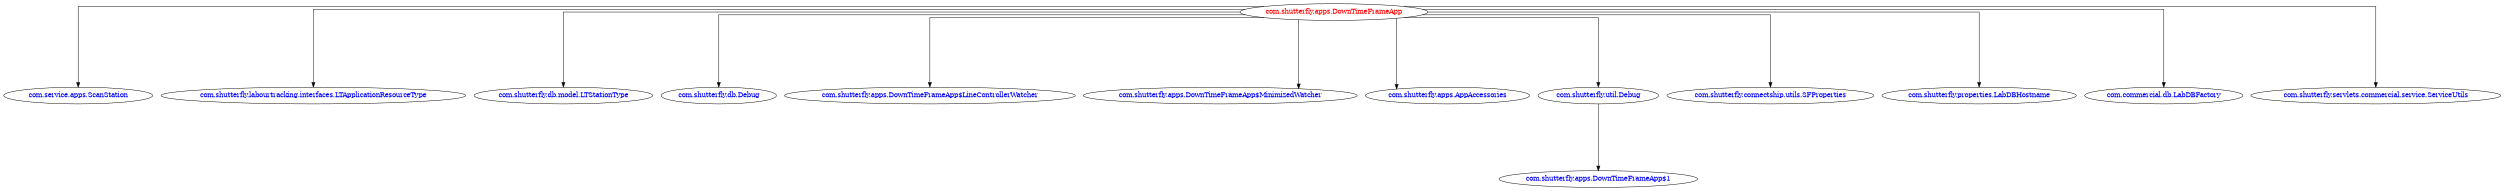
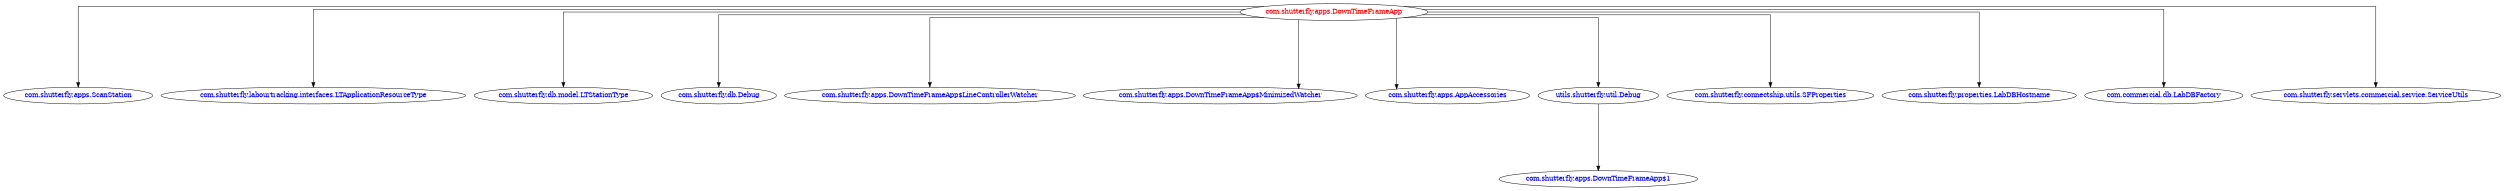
(78, 96) -> (78, 96)
(1598, 96) -> (1598, 96)
